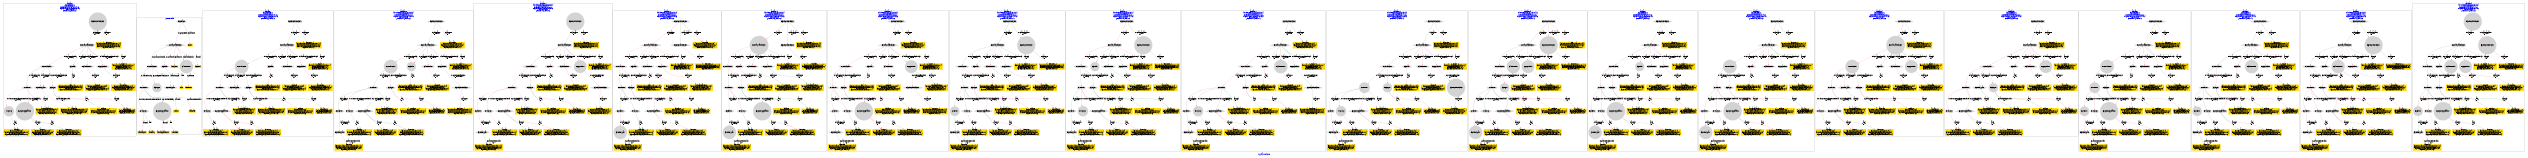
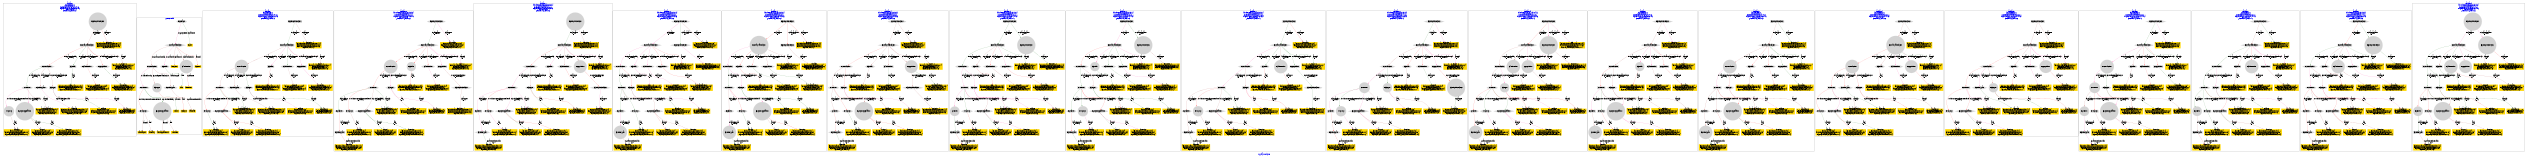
none -> (184, 111)
